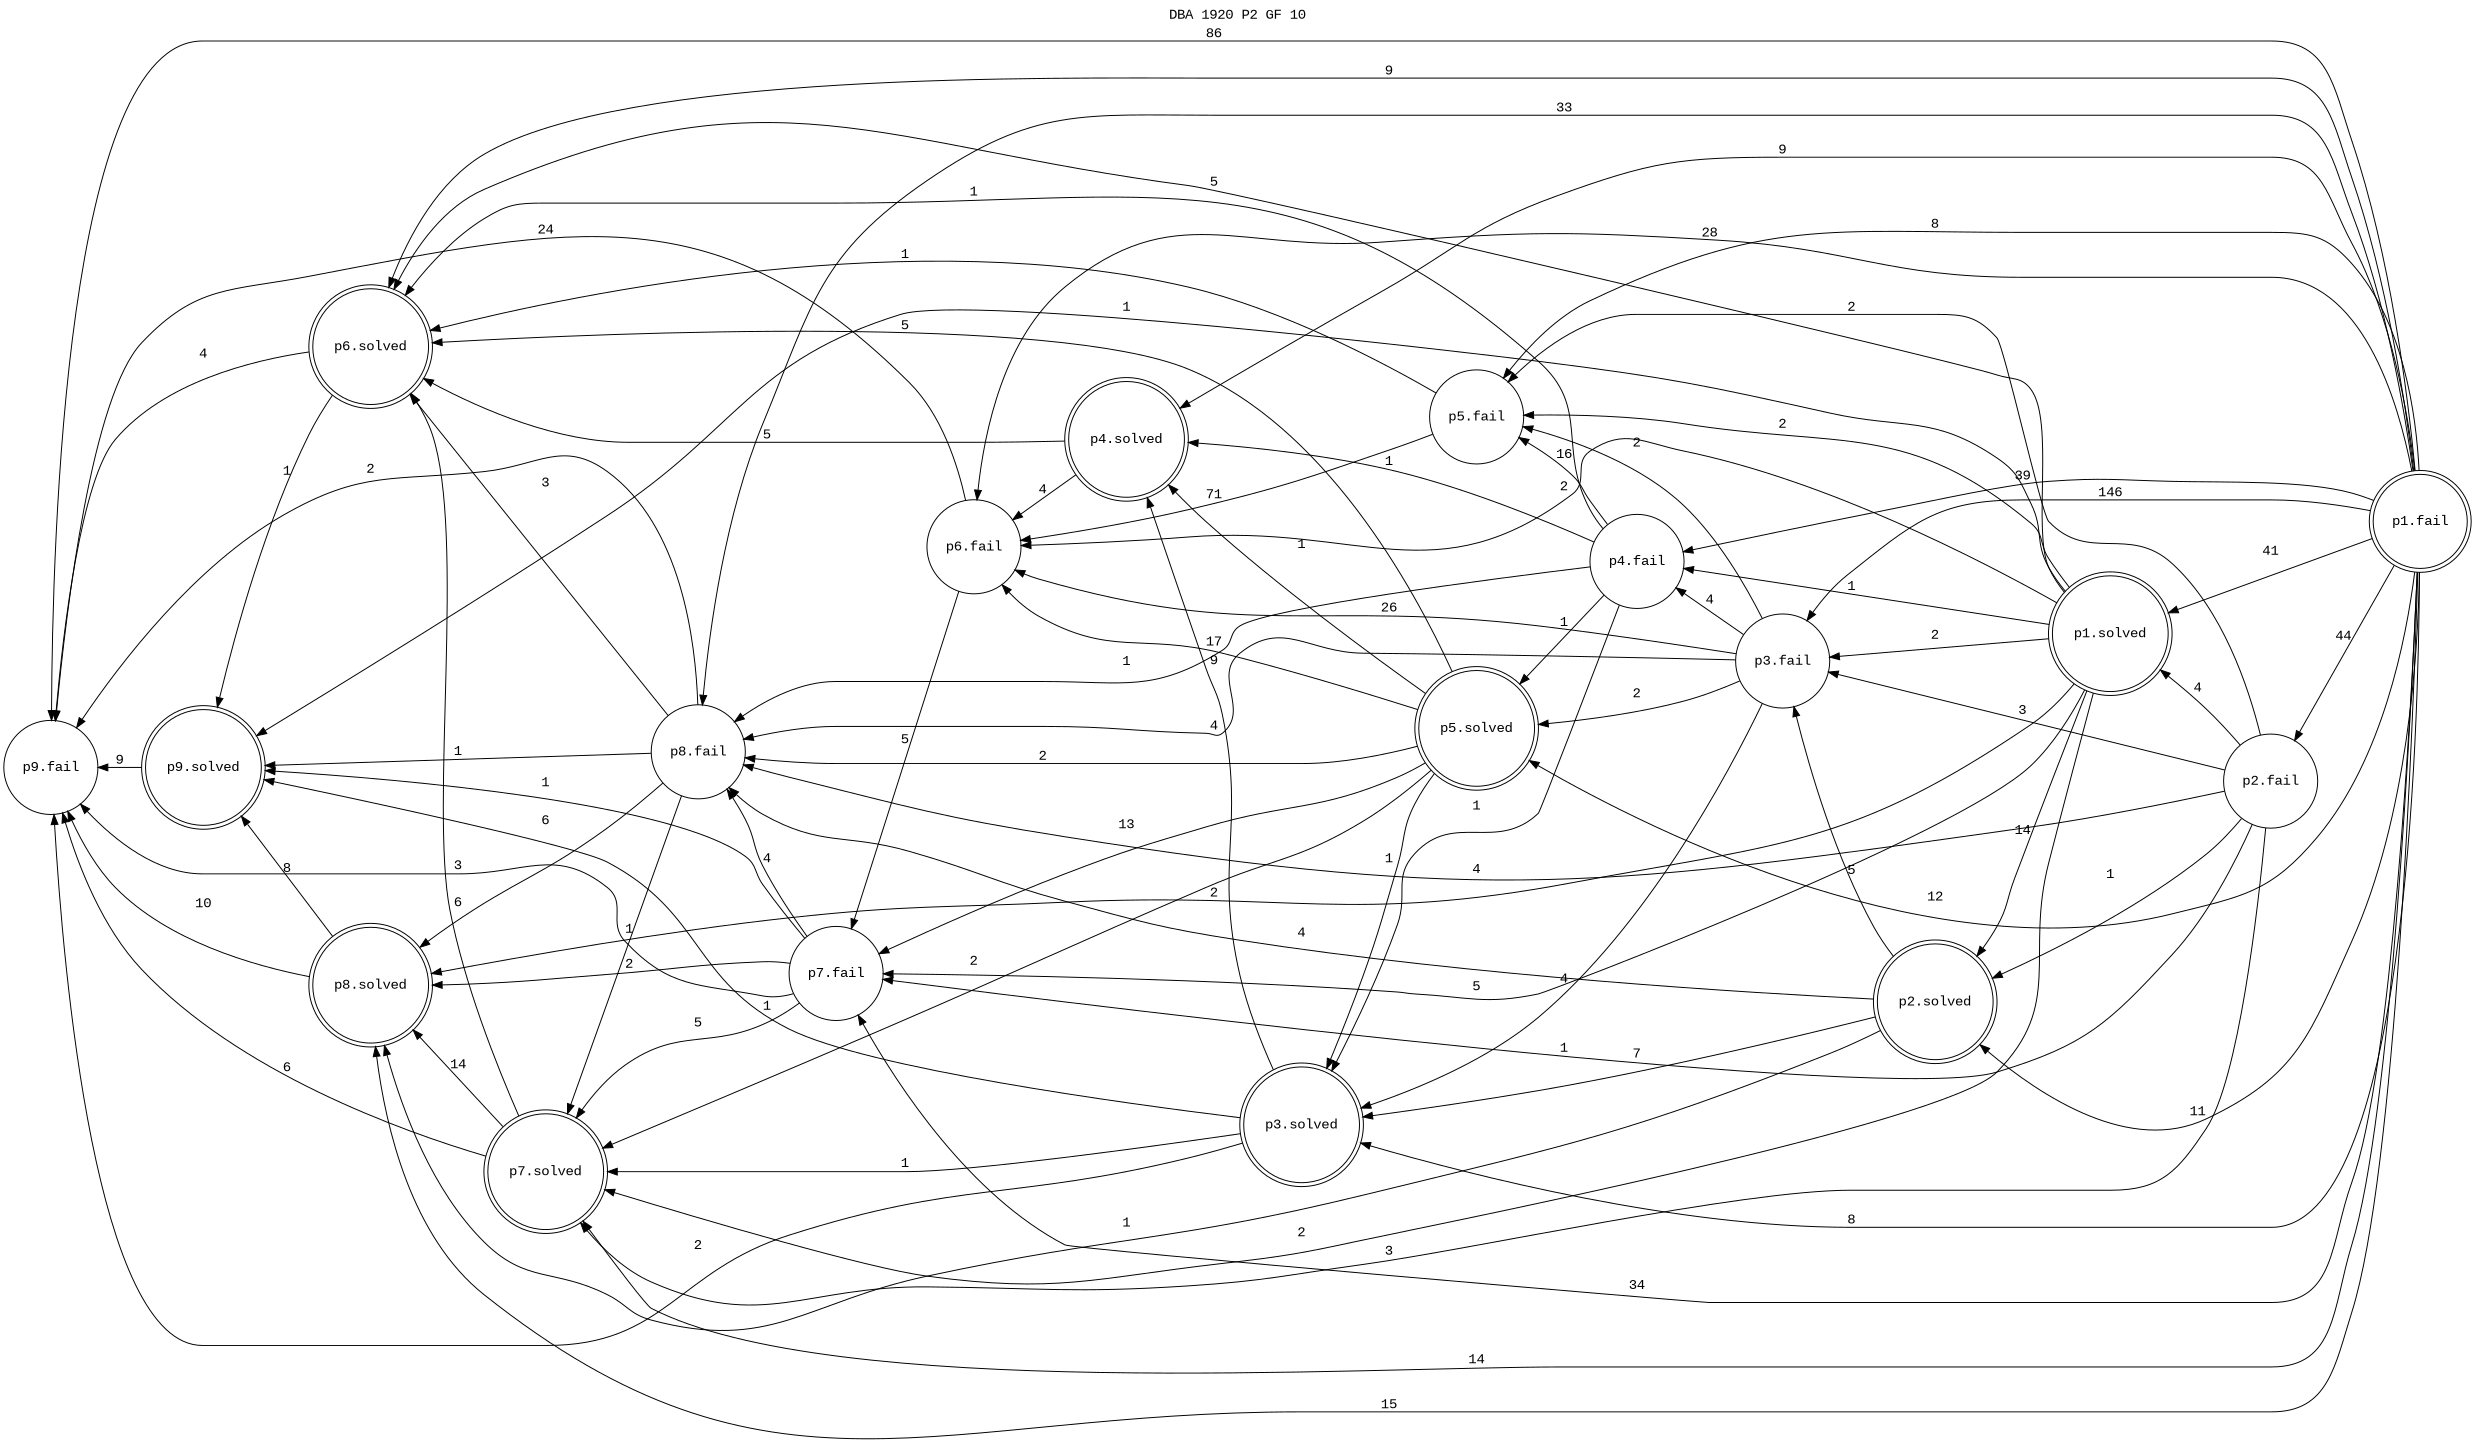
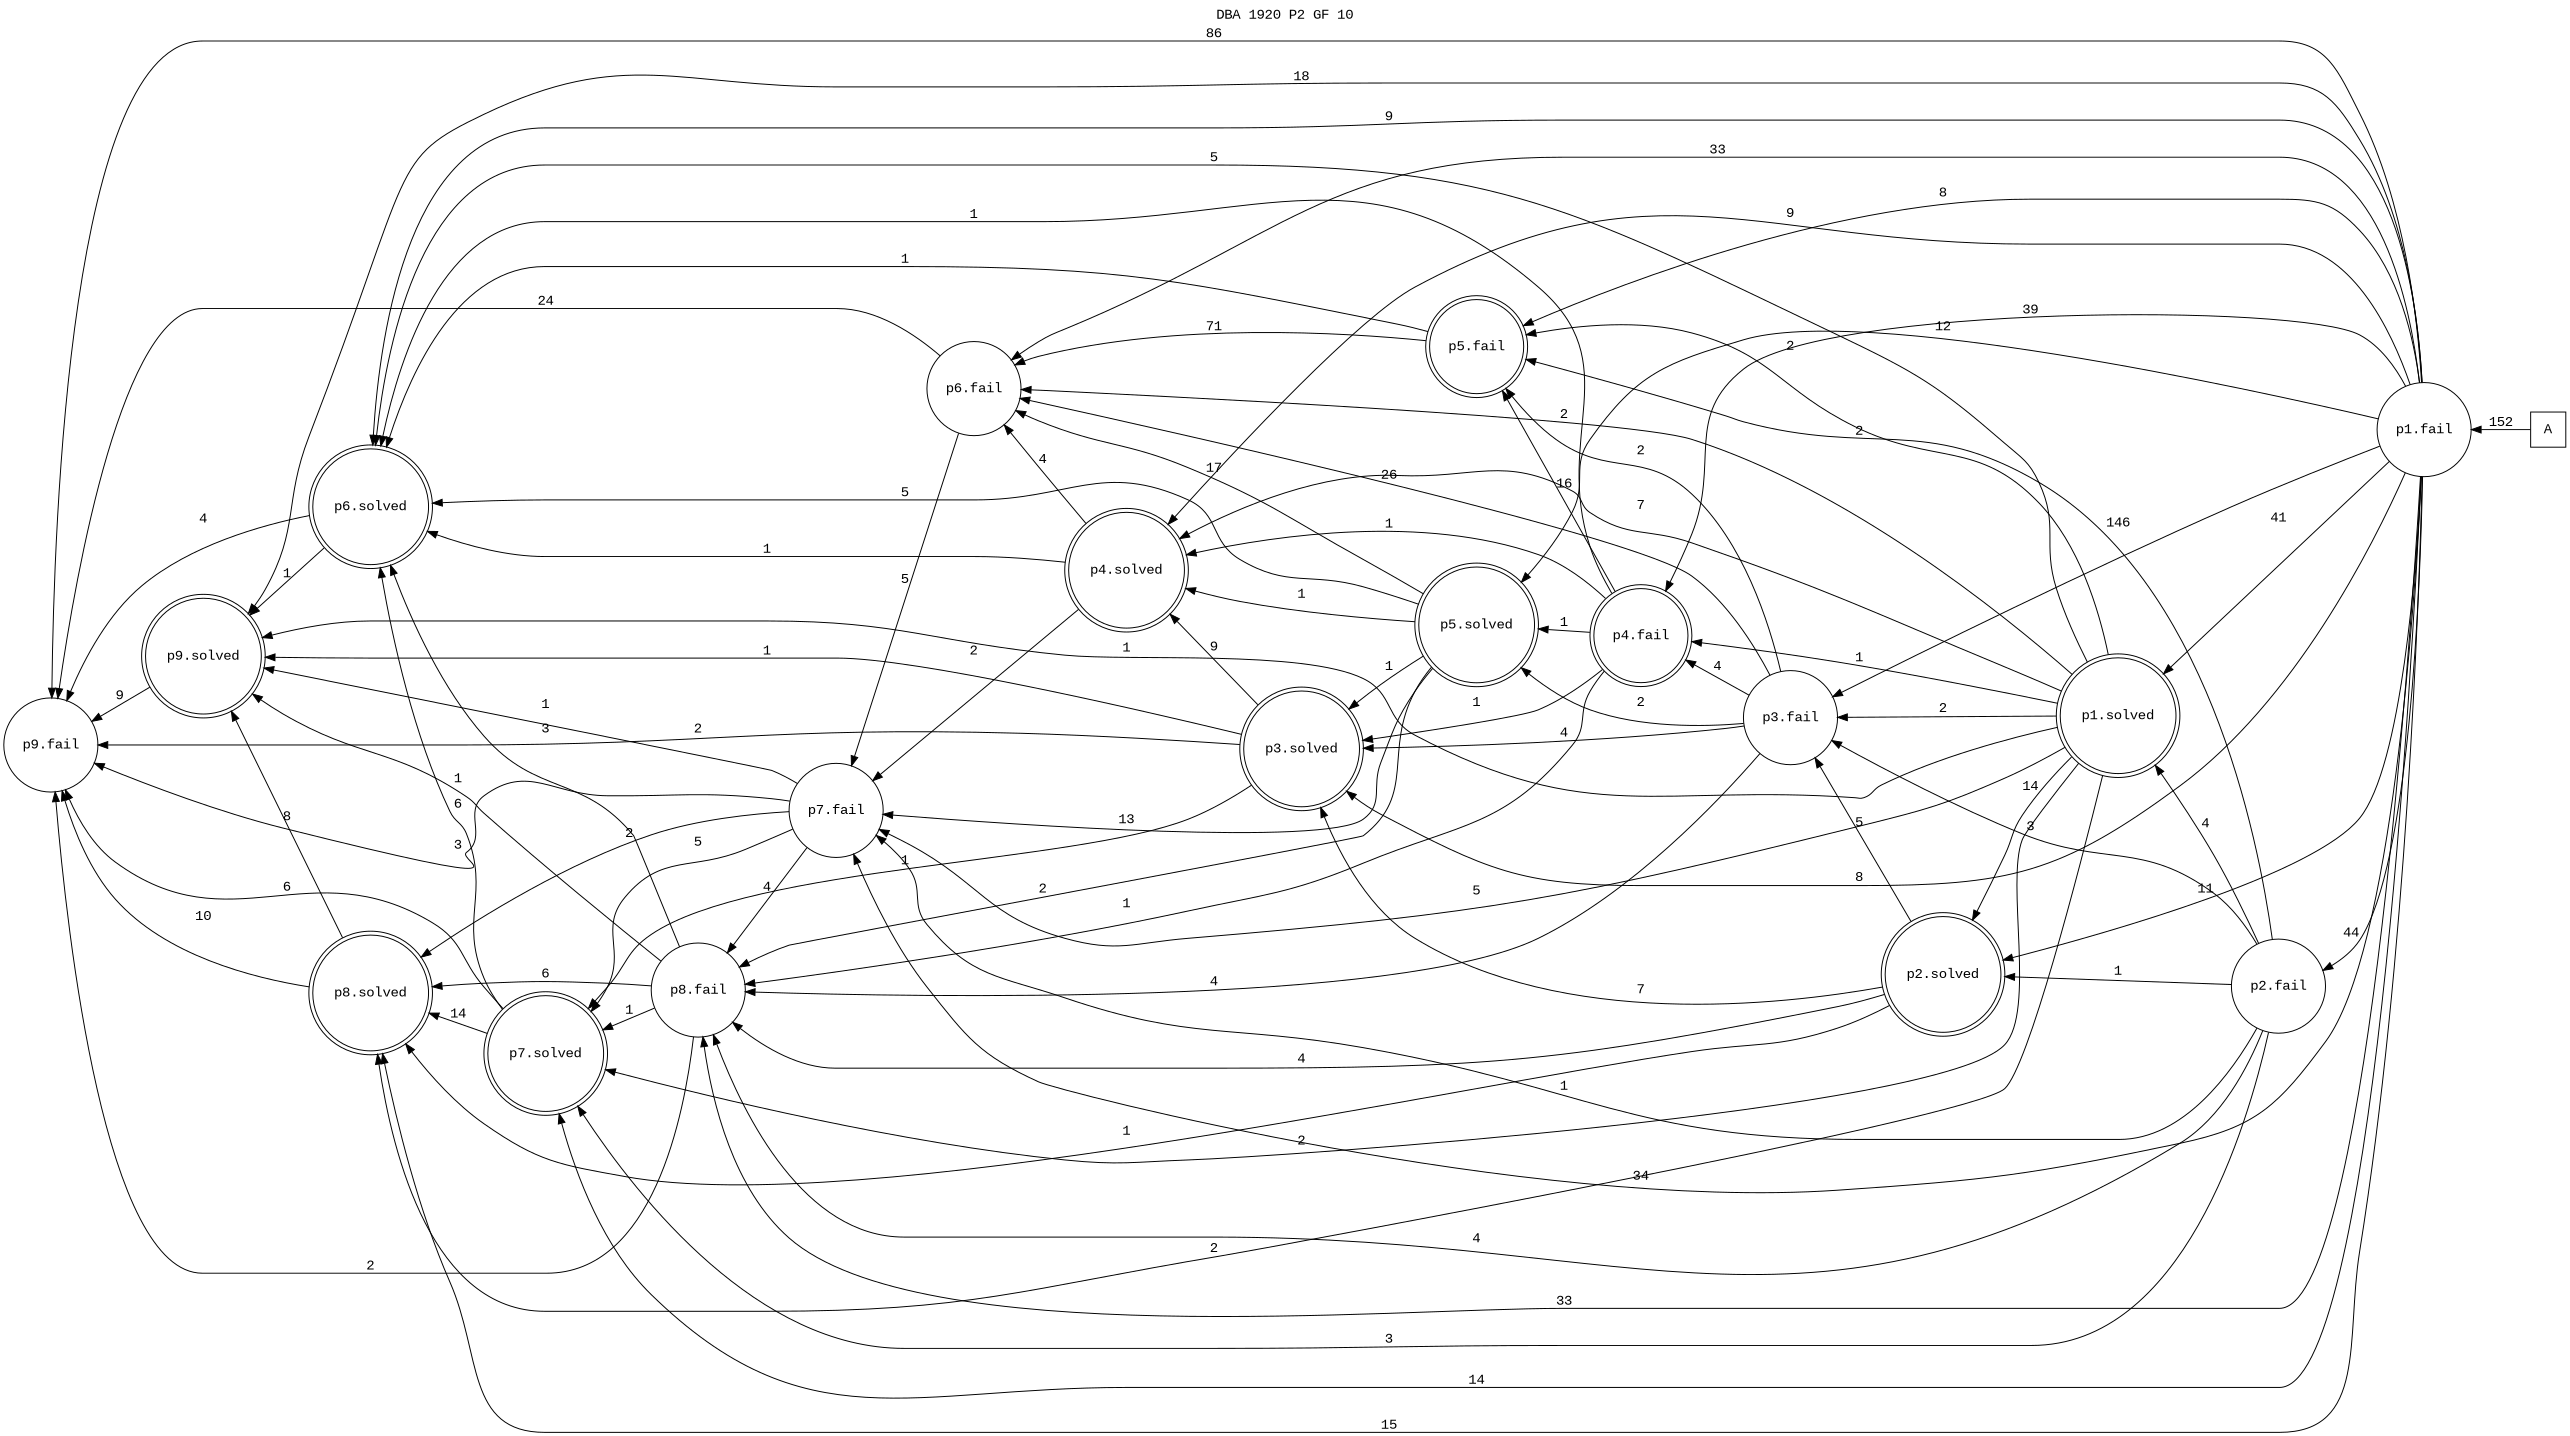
none -> (1278, 84)
(1710, 233) -> (1718, 150)
(1477, 417) -> (1477, 347)
none -> (2548, 430)
(767, 435) -> (767, 549)
(2420, 521) -> (2424, 430)
none -> (1626, 529)
(1637, 561) -> (1641, 636)
none -> (979, 692)
(1027, 966) -> none
